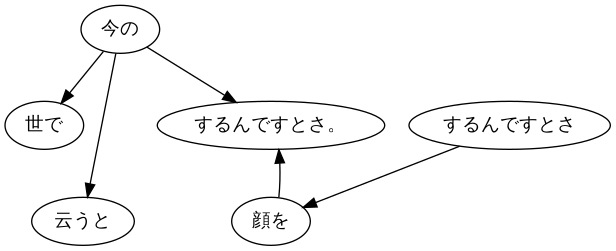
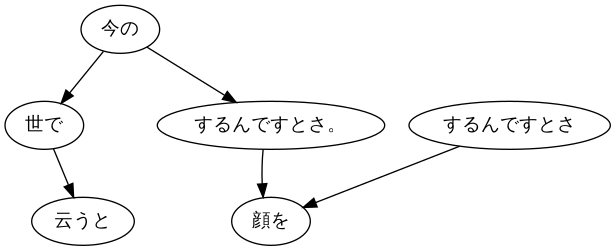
(103, 119) -> (61, 167)
(280, 180) -> (262, 167)
